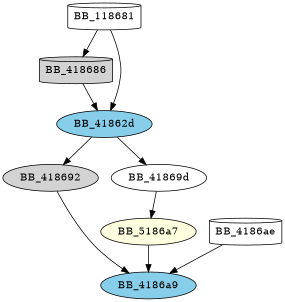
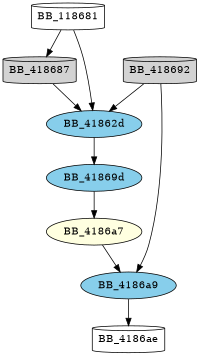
(76, 70) -> (40, 70)
(80, 148) -> (130, 95)
(51, 178) -> (160, 70)
(159, 178) -> (94, 178)
(148, 232) -> (94, 232)
(199, 257) -> (129, 309)
